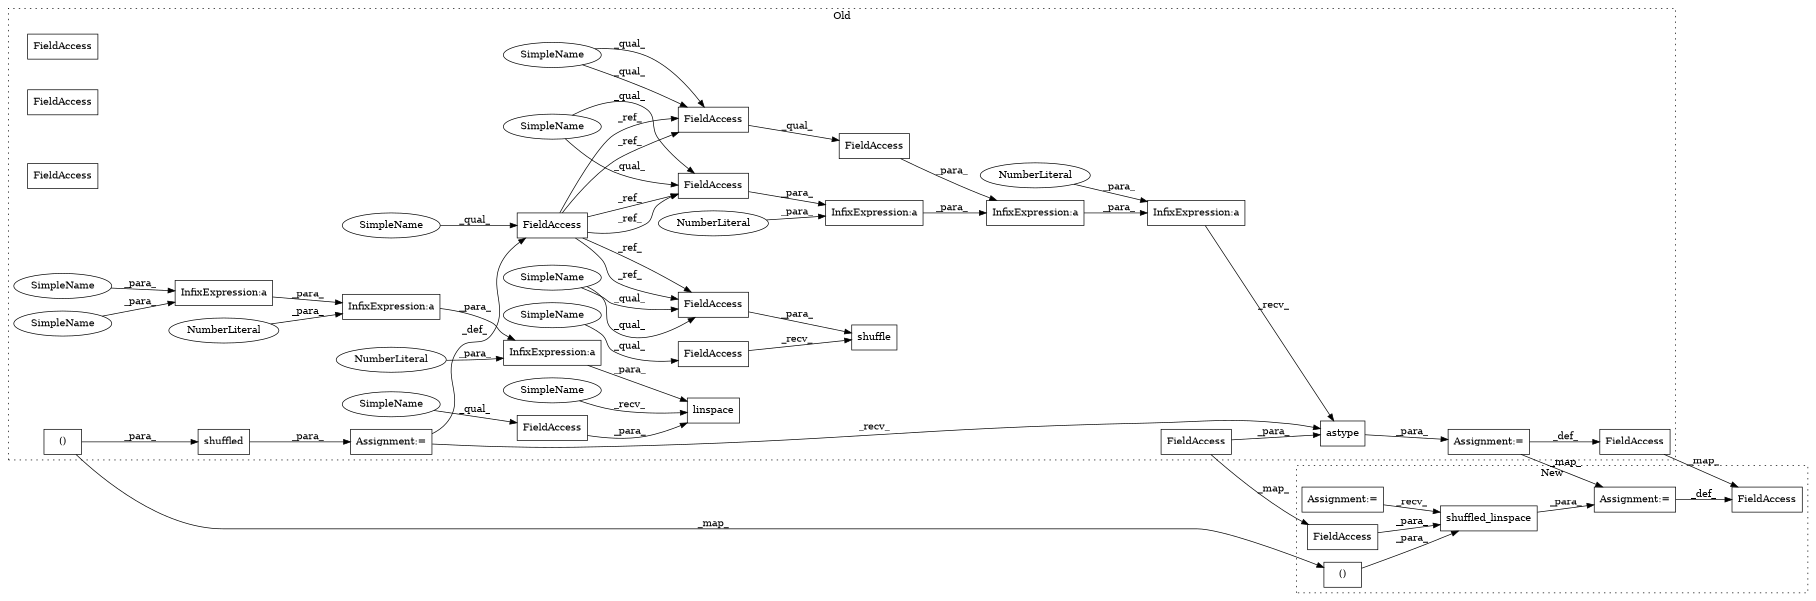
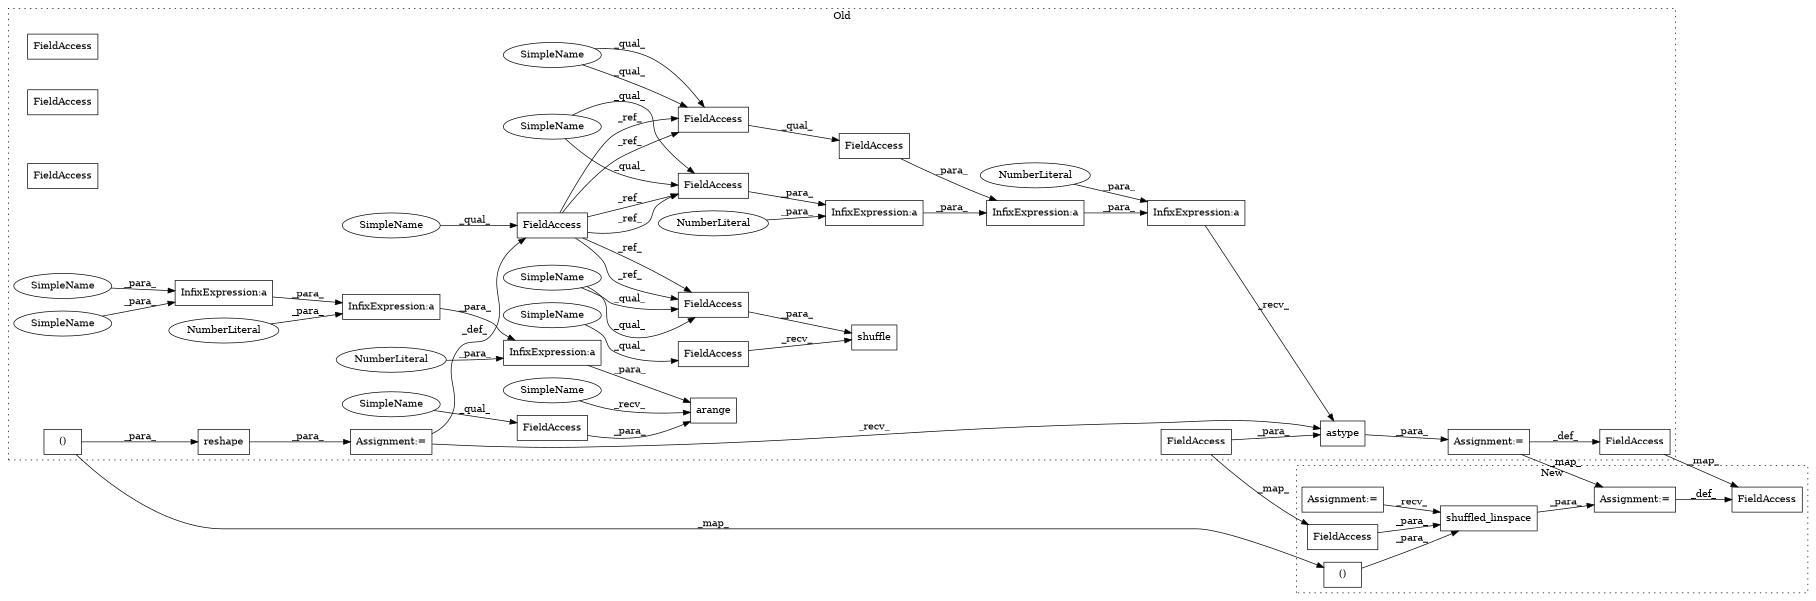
(713, 411) -> (713, 411)
(224, 442) -> (224, 442)
